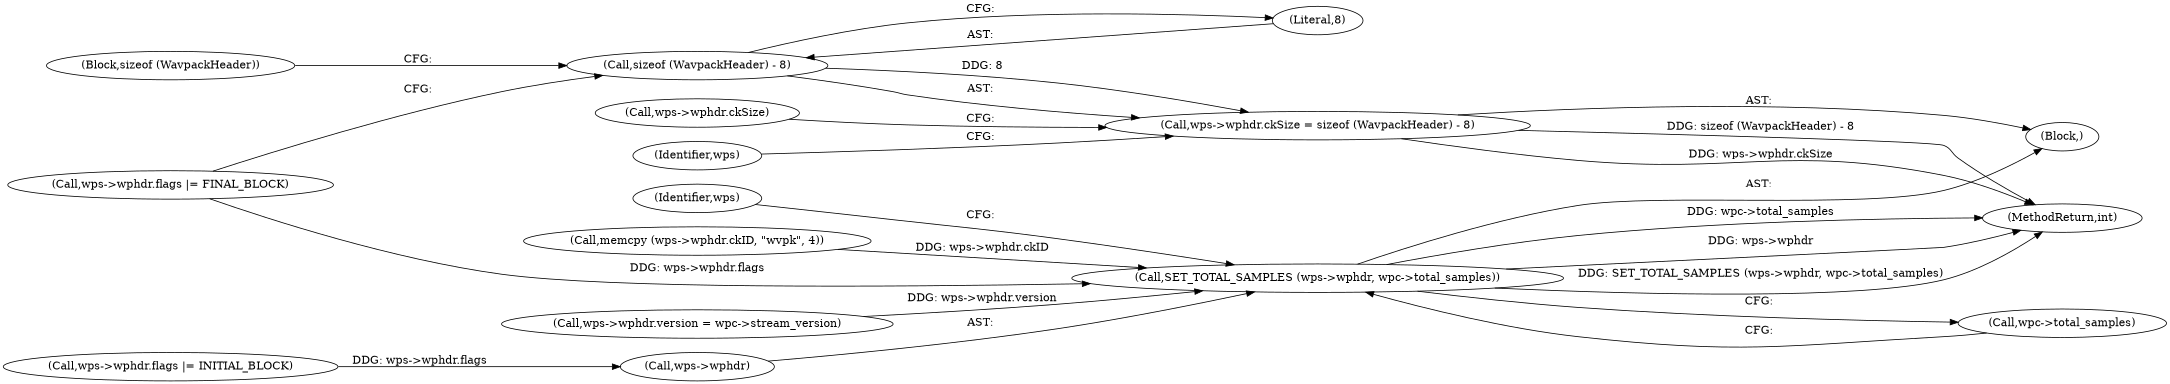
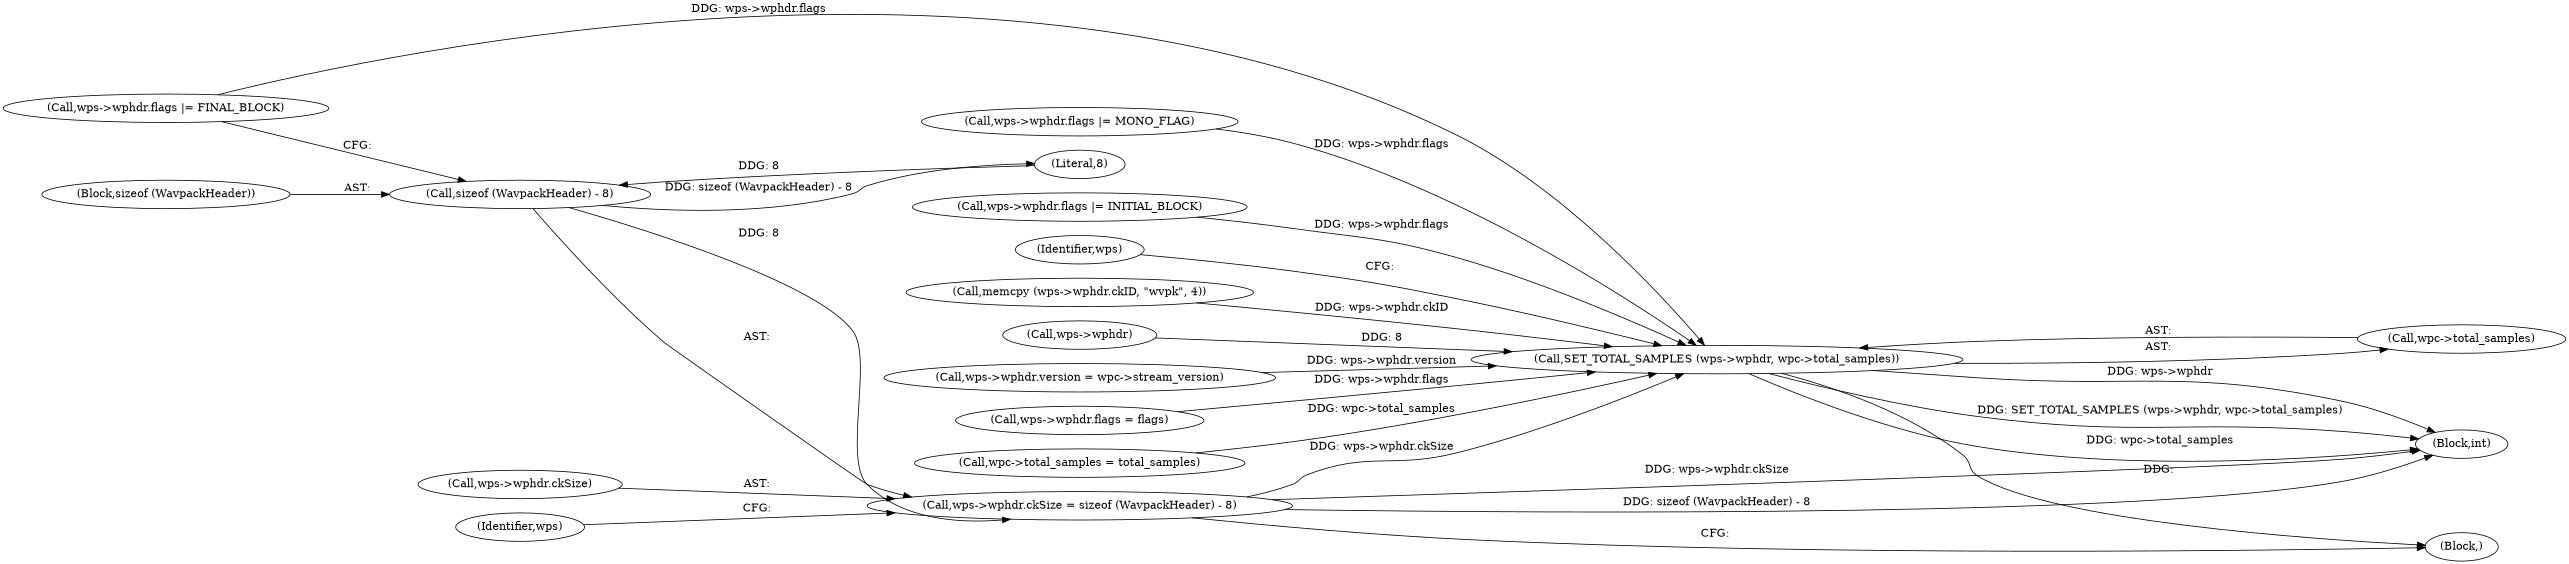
(982, 9) -> (759, 188)
(982, 35) -> (759, 166)
(420, 60) -> (359, 188)
(1761, 101) -> (1717, 534)
(982, 119) -> (759, 484)
none -> (1080, 122)
(1761, 185) -> (2160, 470)
(2062, 218) -> (2462, 444)
(1761, 301) -> (2160, 347)
(982, 323) -> (1382, 338)
(1761, 331) -> (2160, 331)
(475, 367) -> (1444, 254)
none -> (1080, 420)
none -> (1464, 451)
none -> (1080, 463)
